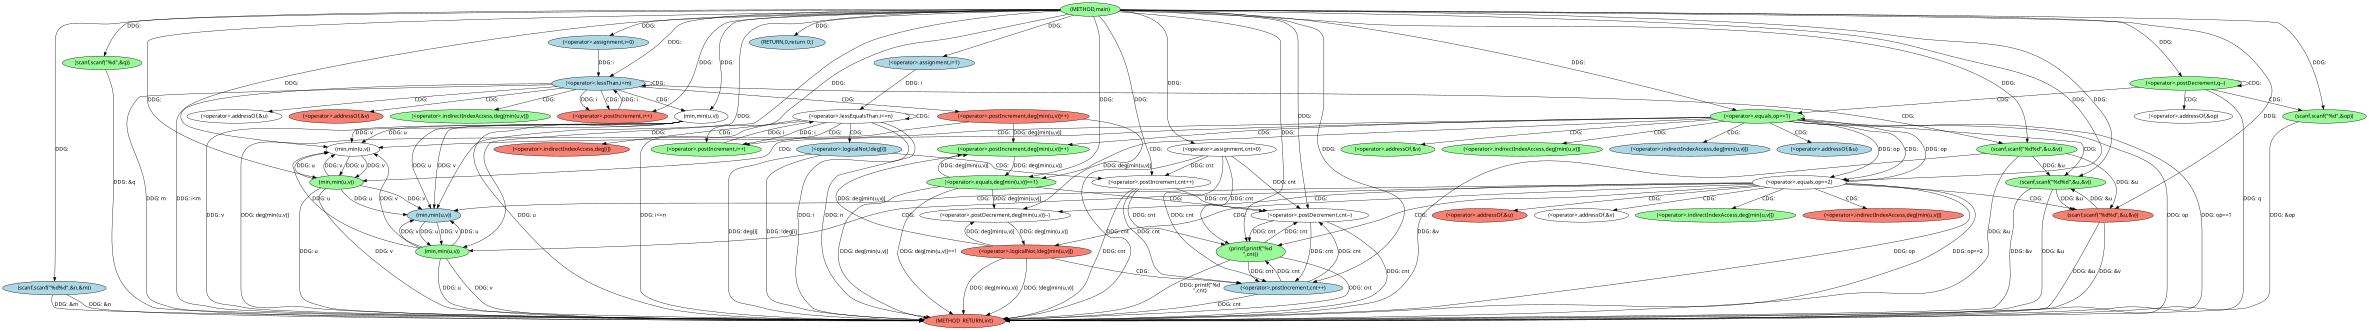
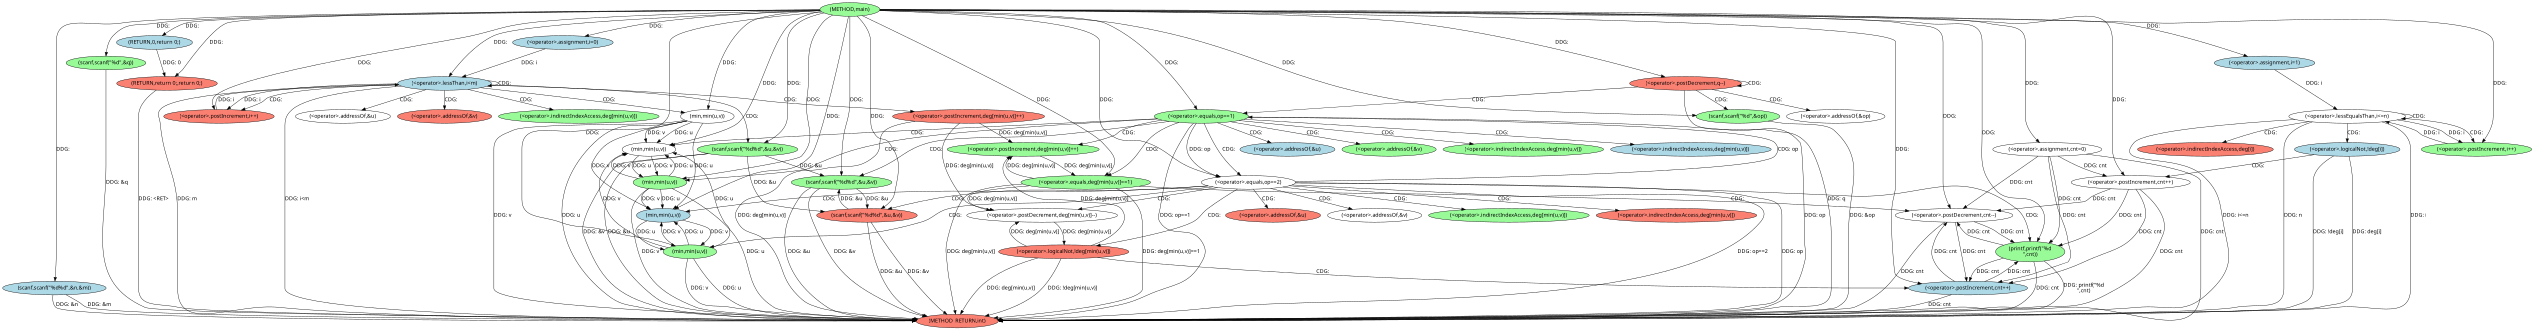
none -> (167, 83)
(2186, 83) -> (1686, 83)
(1936, 149) -> (1788, 149)
